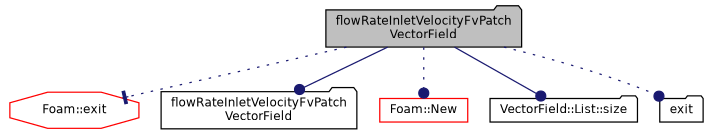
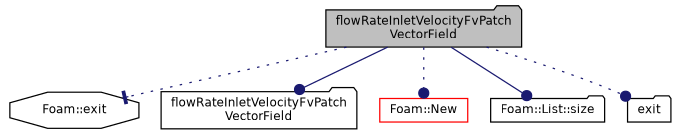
(74, 110) -> (74, 110)
(564, 110) -> (548, 110)
